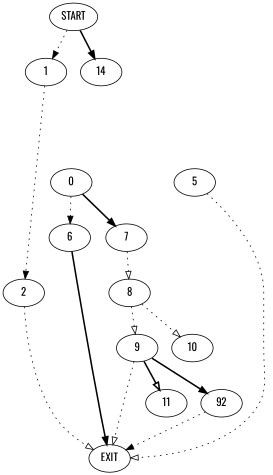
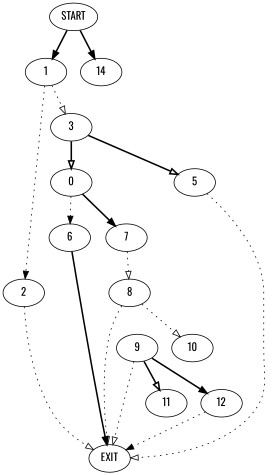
(62, 41) -> (62, 41)
none -> (71, 127)
(133, 316) -> (105, 370)
(222, 403) -> (222, 403)
